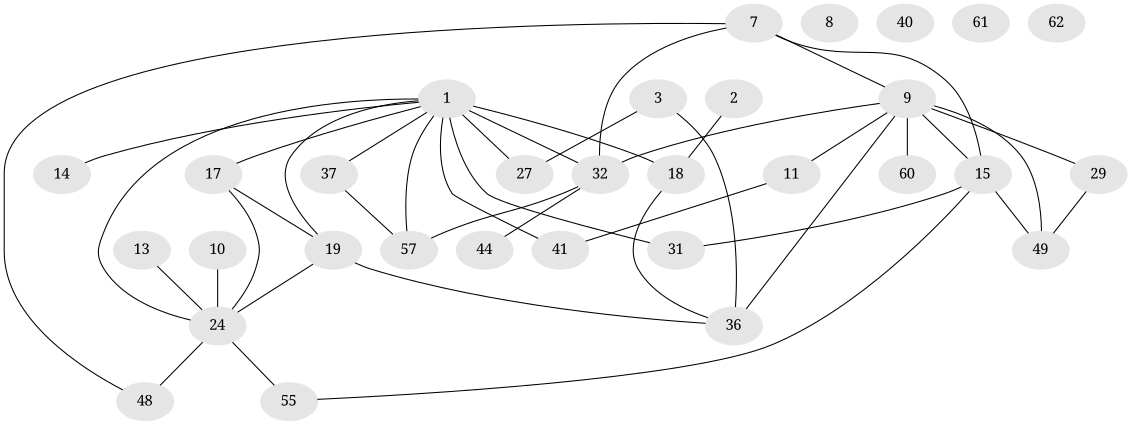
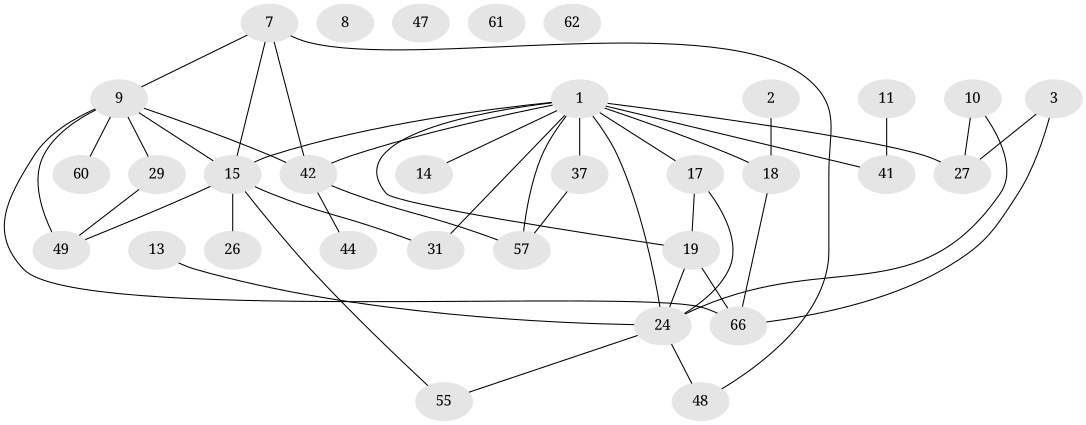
(905, 23) -> (421, 23)
none -> (401, 124)
(849, 137) -> none
none -> (968, 137)
(600, 175) -> (308, 175)
none -> (233, 250)
(734, 326) -> (738, 326)
